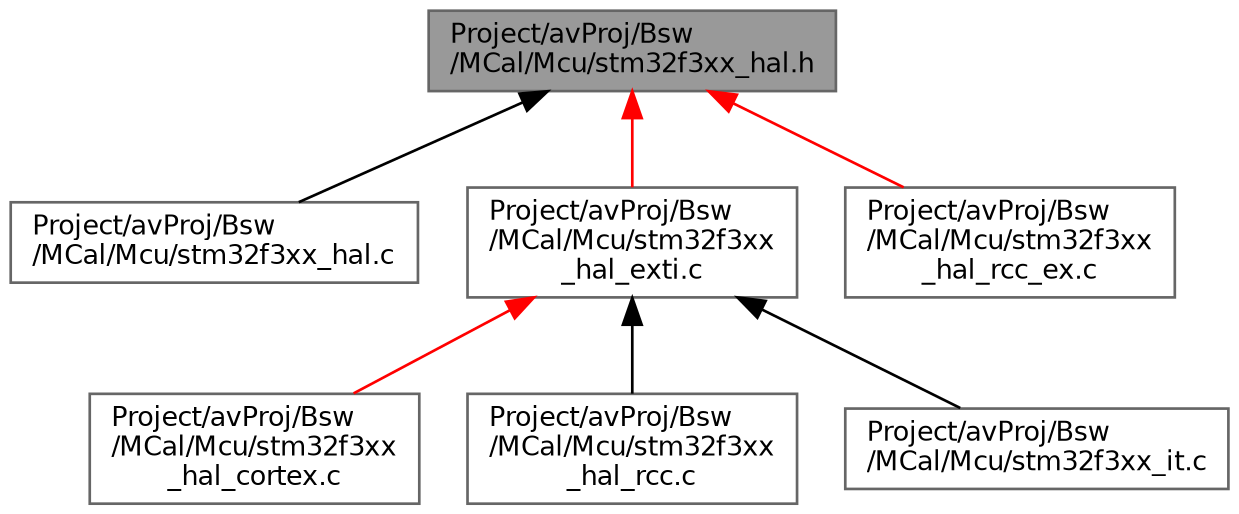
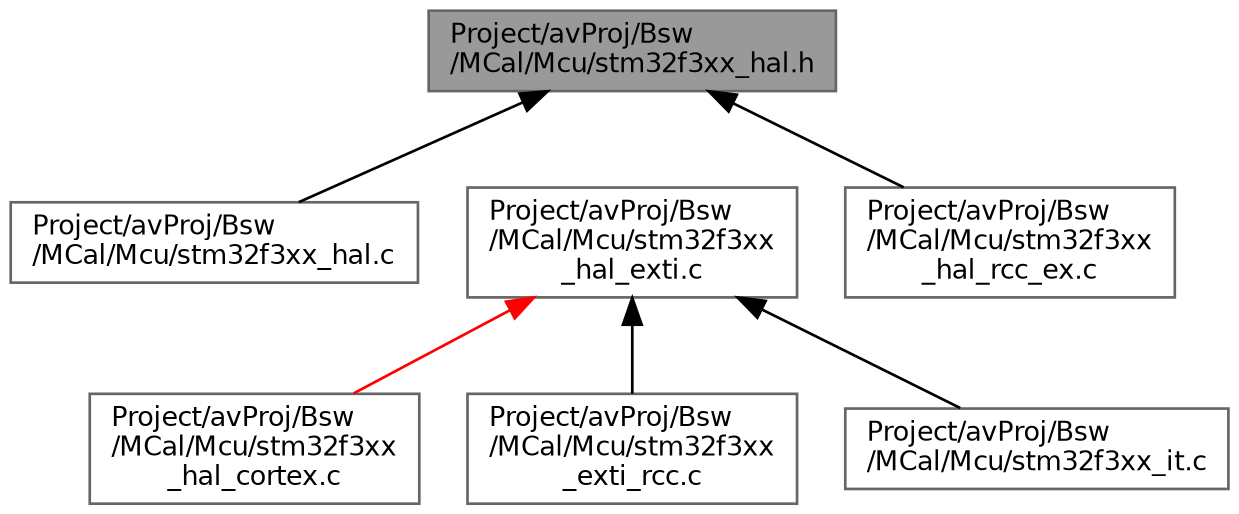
(818, 145) -> (818, 145)
(632, 153) -> none
(632, 449) -> (632, 449)
